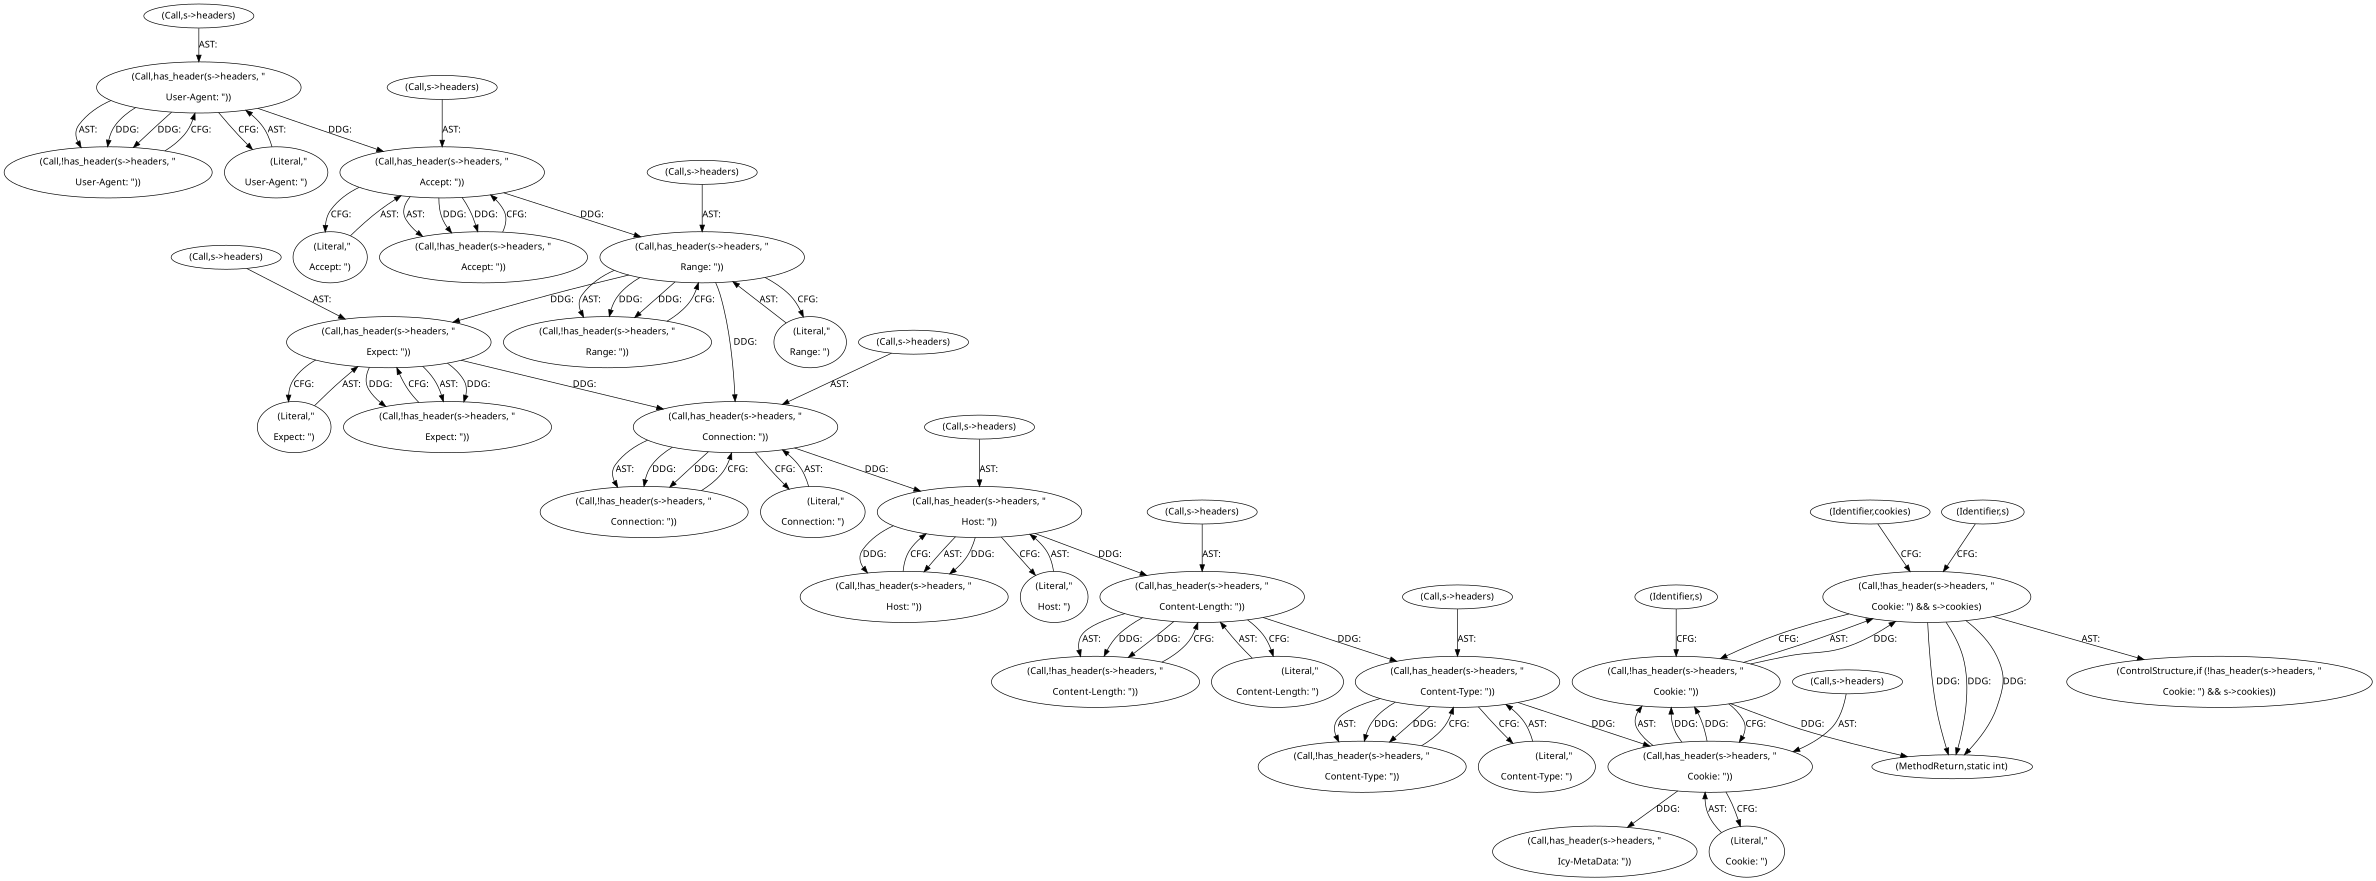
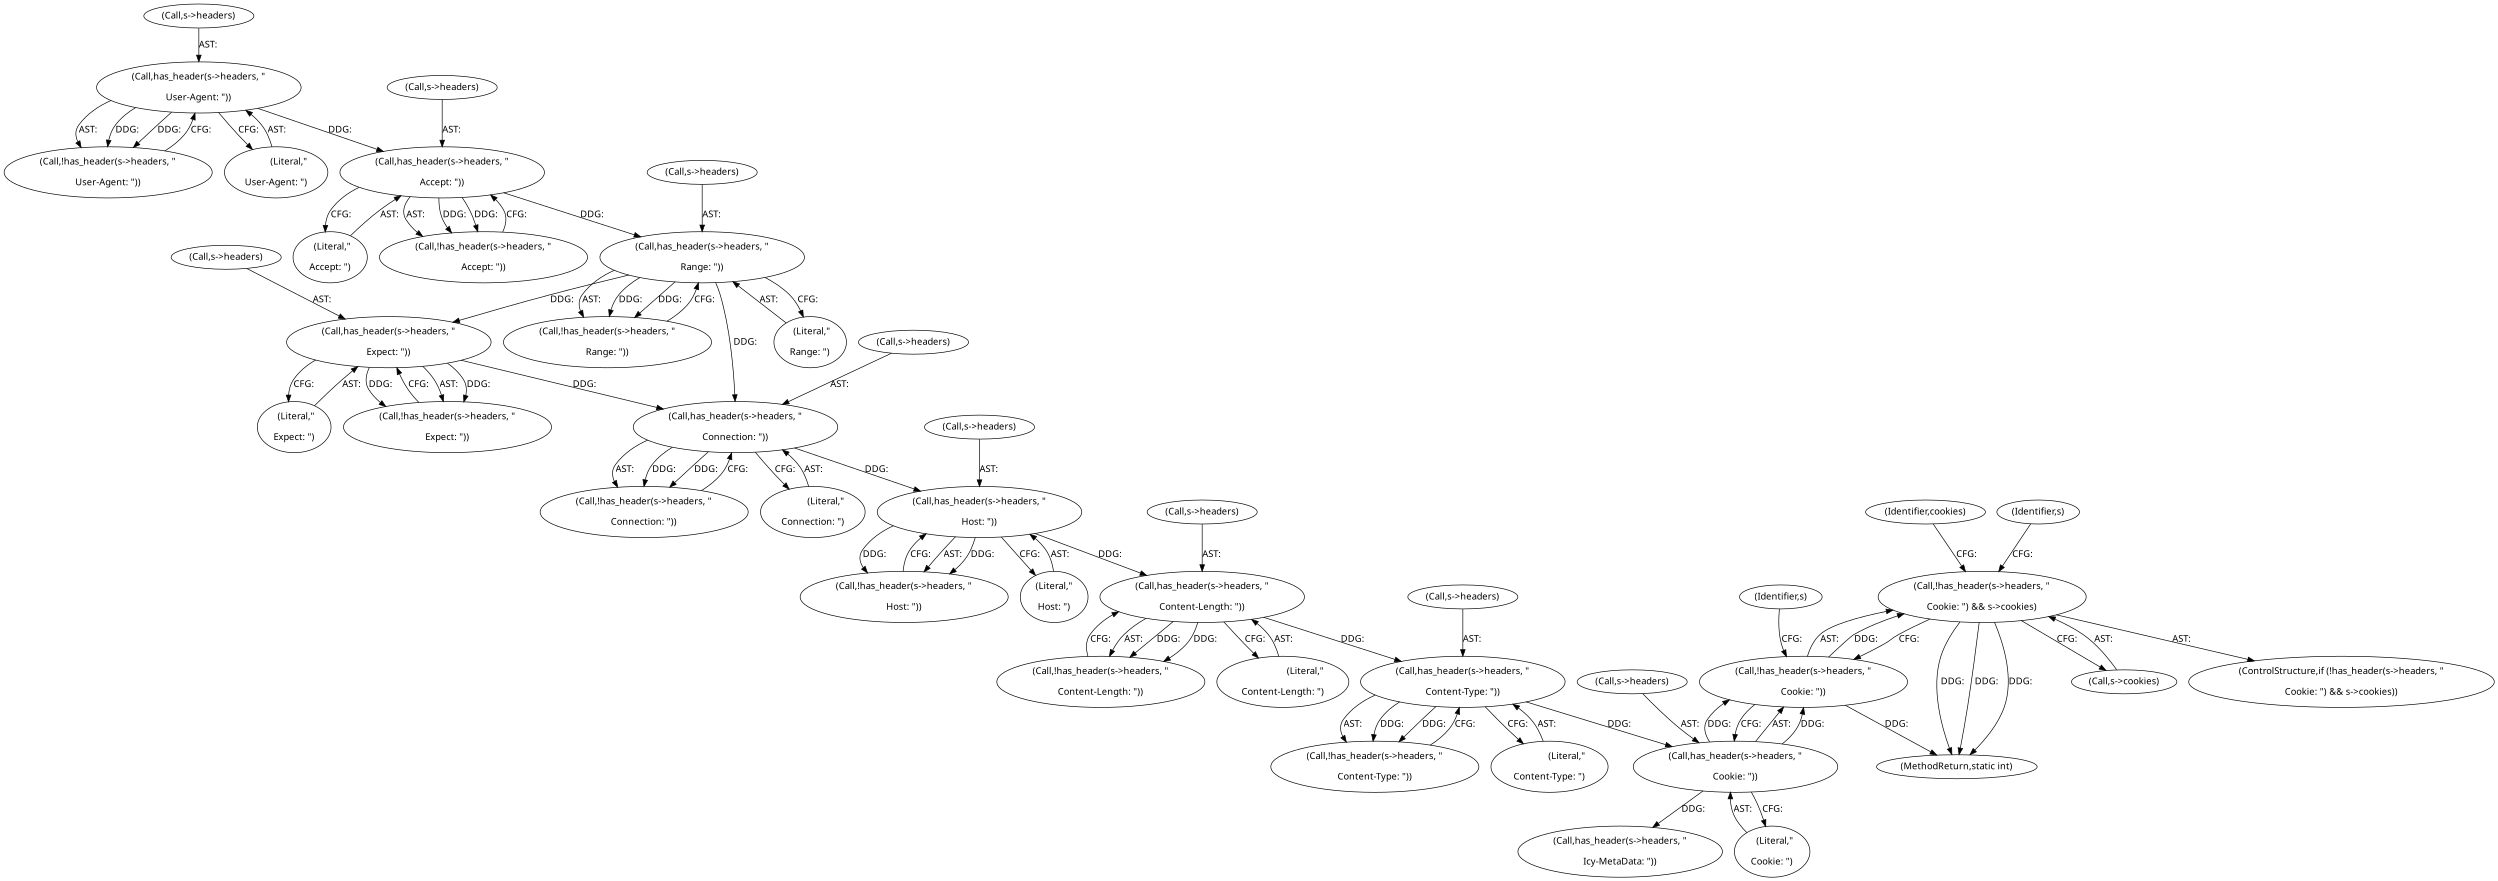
none -> (2124, 682)
